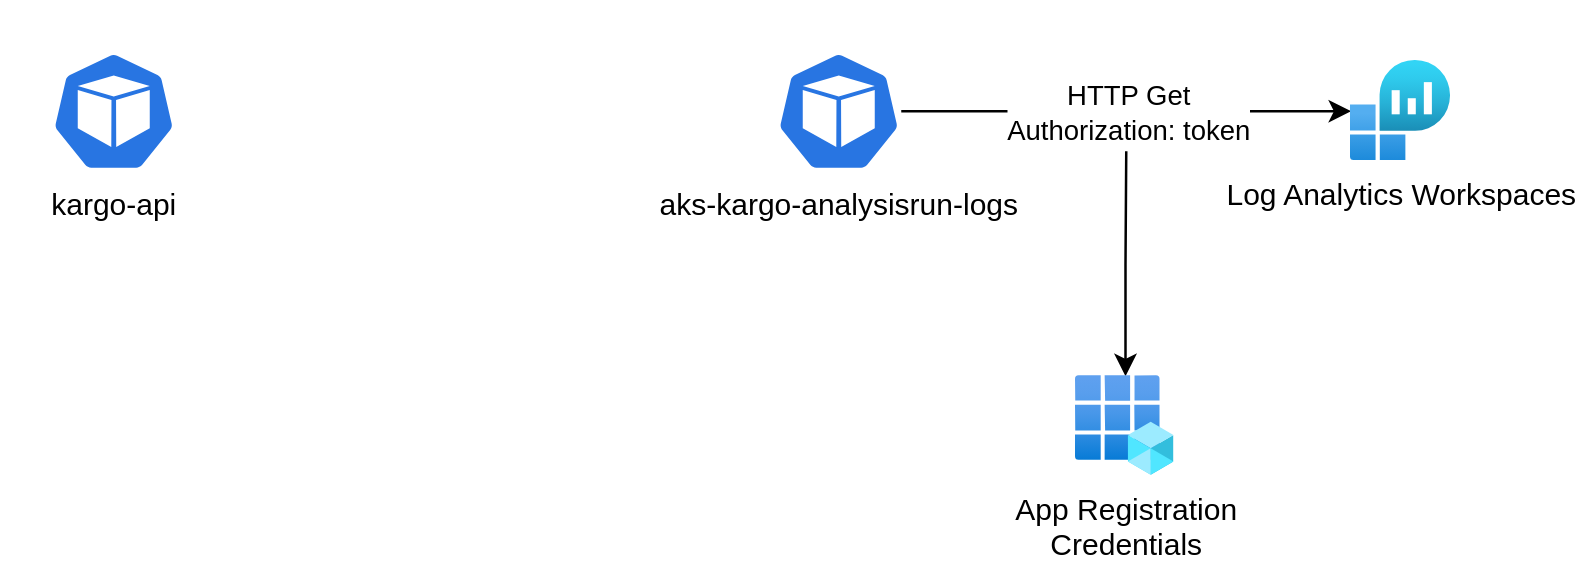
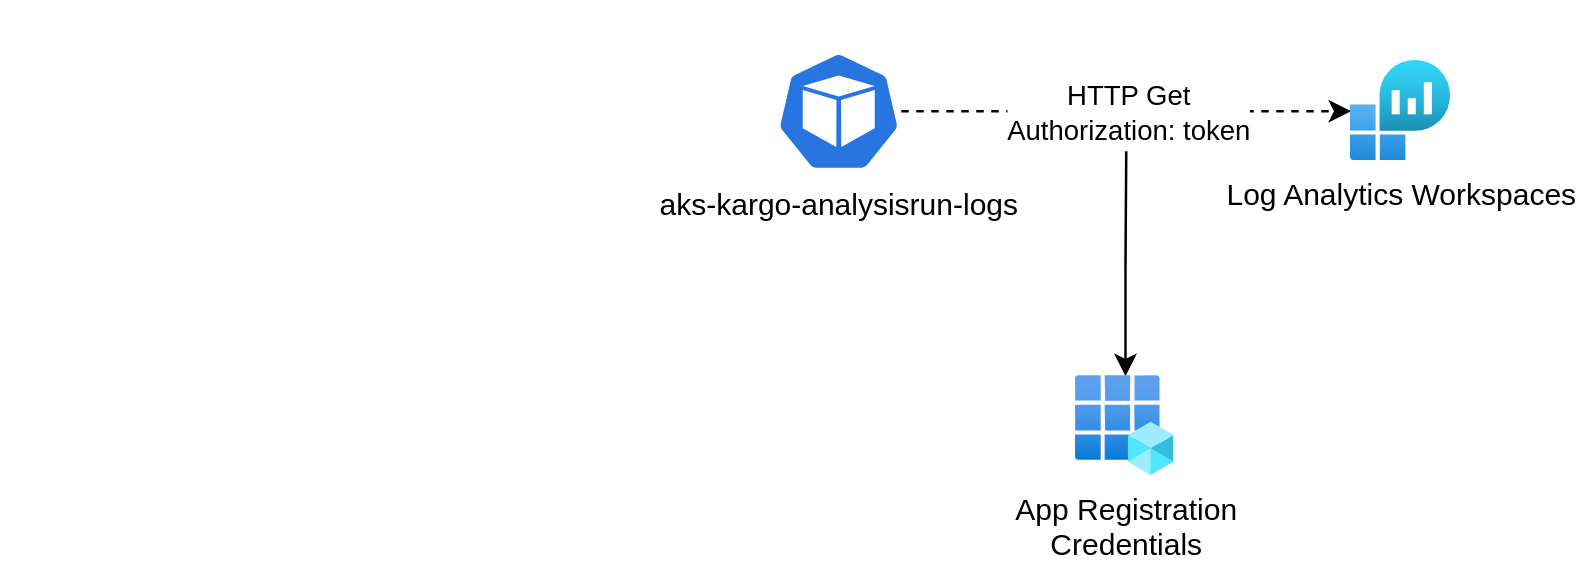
(114, 111) -> none
(957, 111) -> (957, 111)
